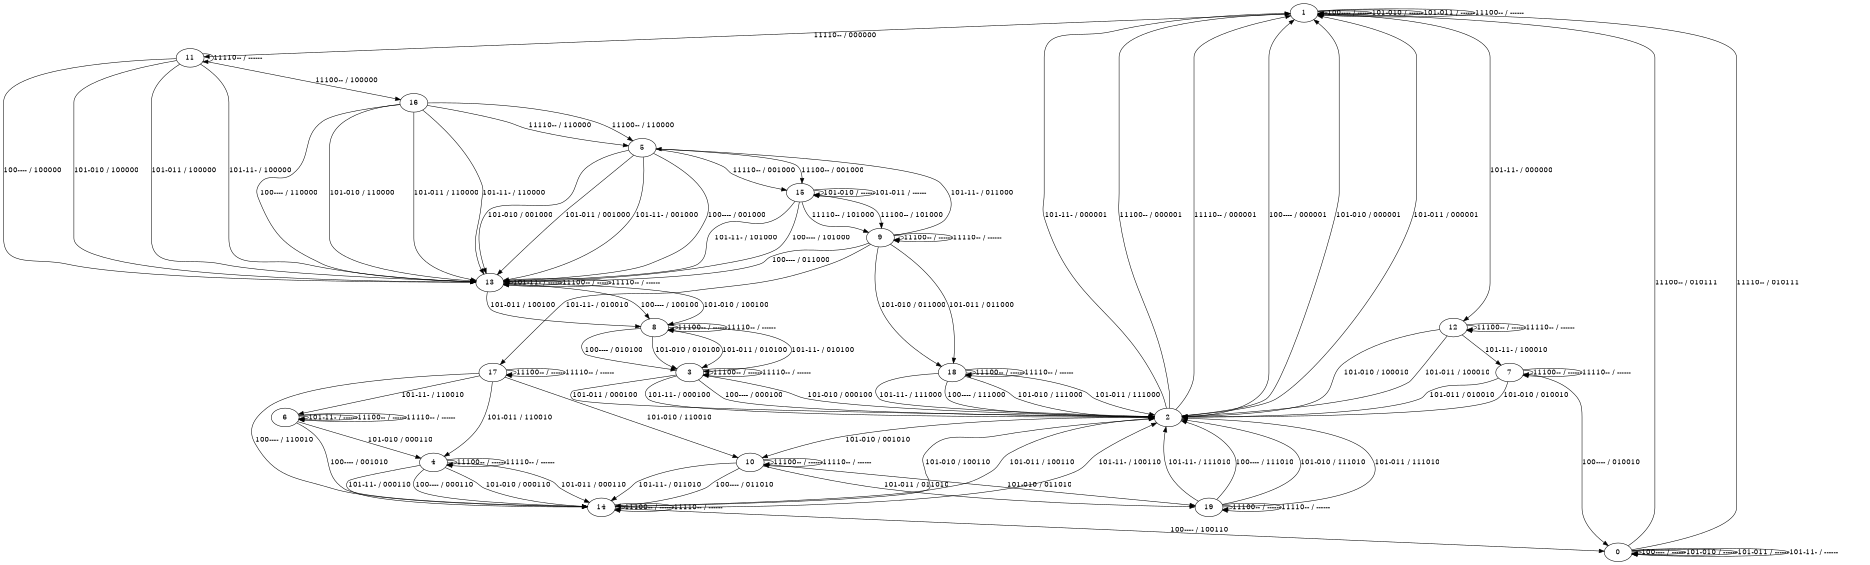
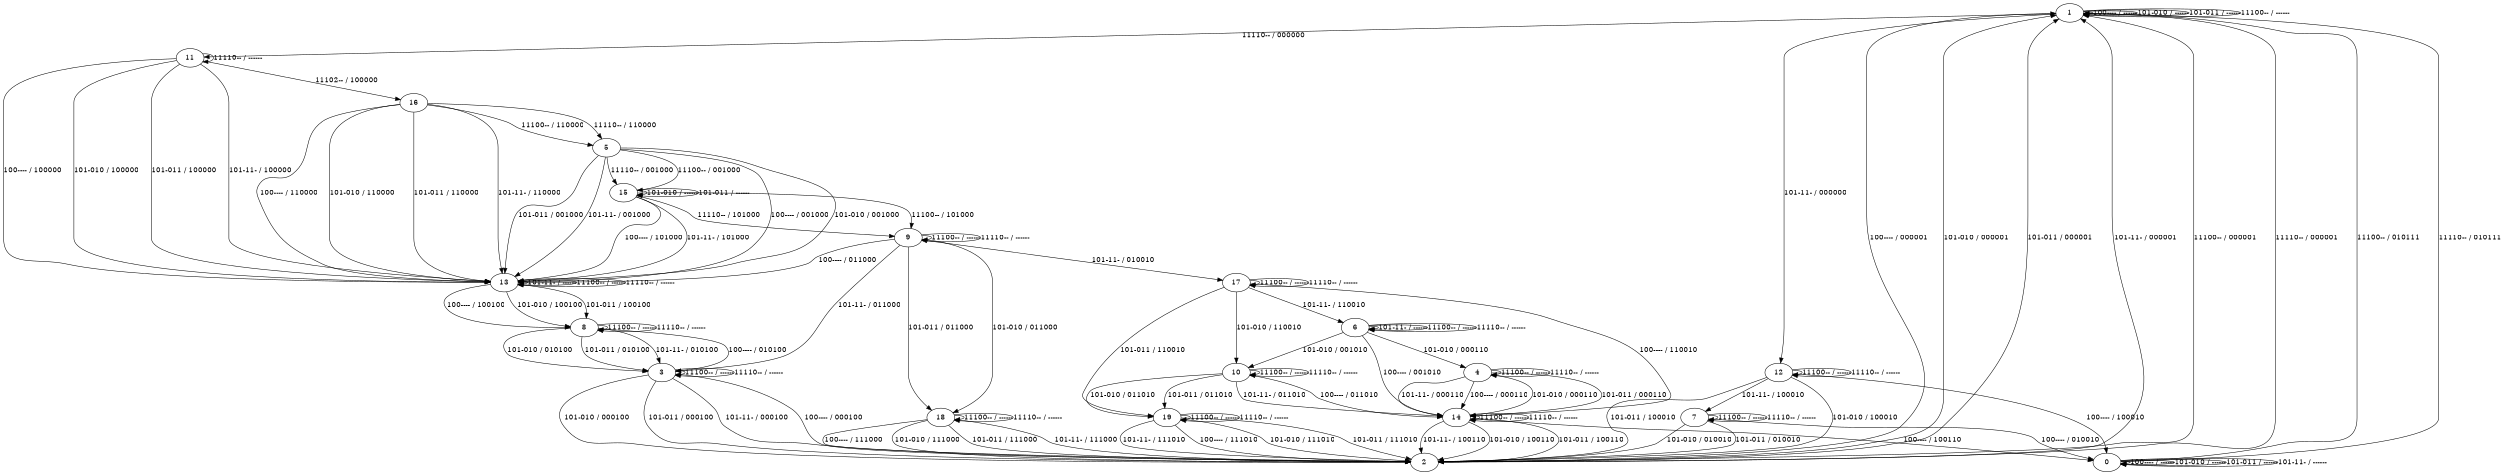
(347, 80) -> (347, 80)
(850, 163) -> (808, 340)
none -> (1957, 392)
(959, 423) -> (1298, 349)
(481, 424) -> (1115, 351)
